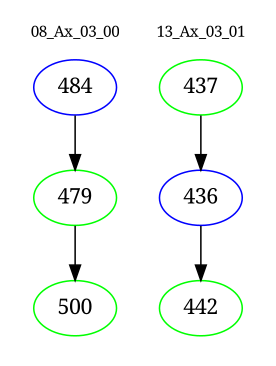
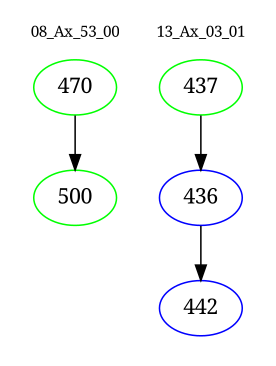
(75, 33) -> (75, 33)
(75, 87) -> none
(75, 198) -> (75, 87)
(201, 308) -> (201, 308)
